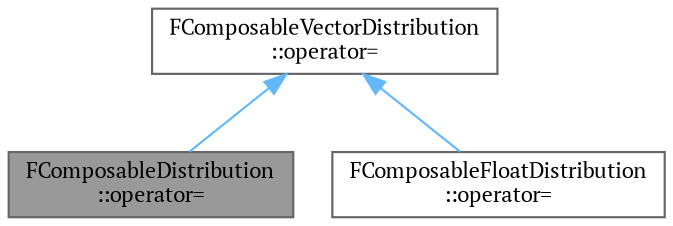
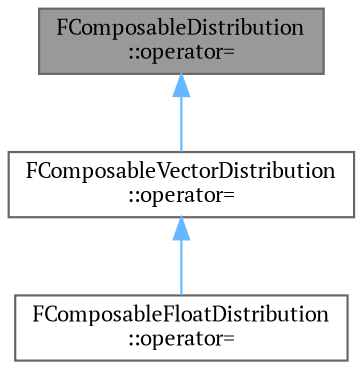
(229, 120) -> (181, 124)
